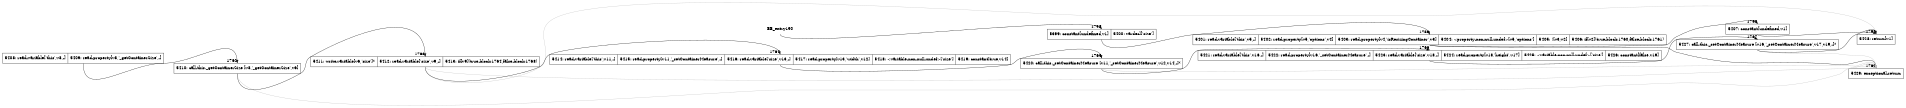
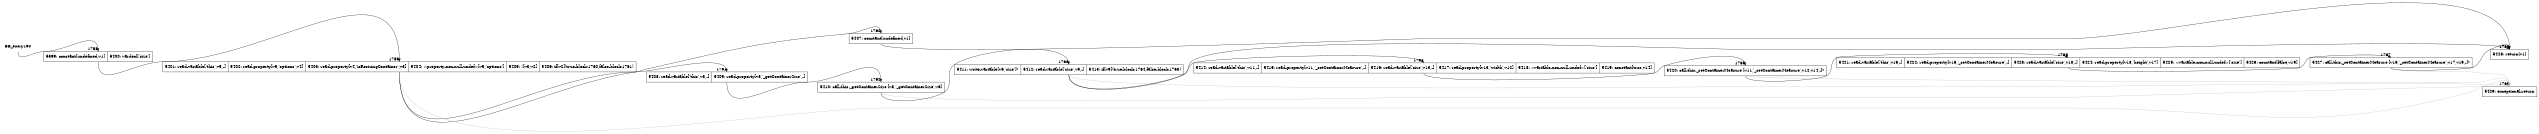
(1128, 16) -> (1780, 49)
(1655, 47) -> (1445, 108)
none -> (548, 89)
